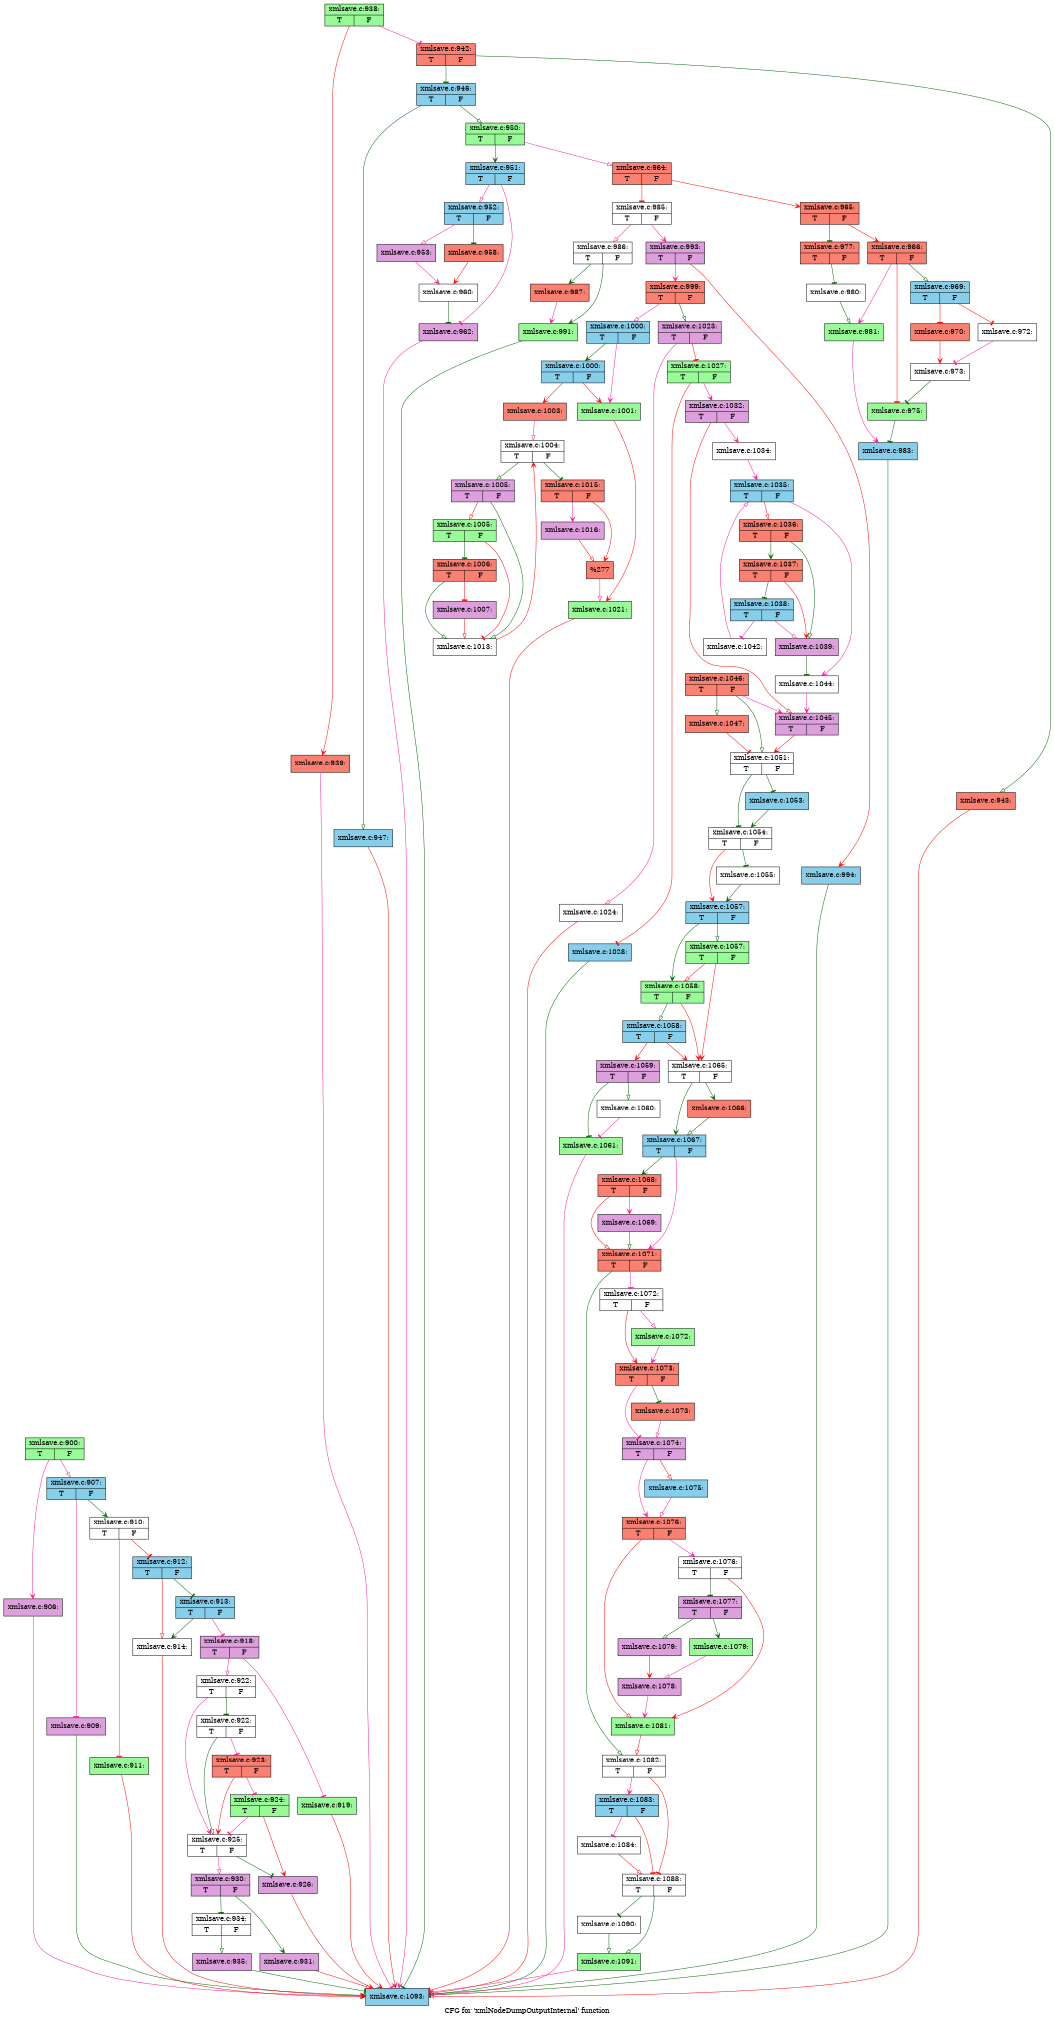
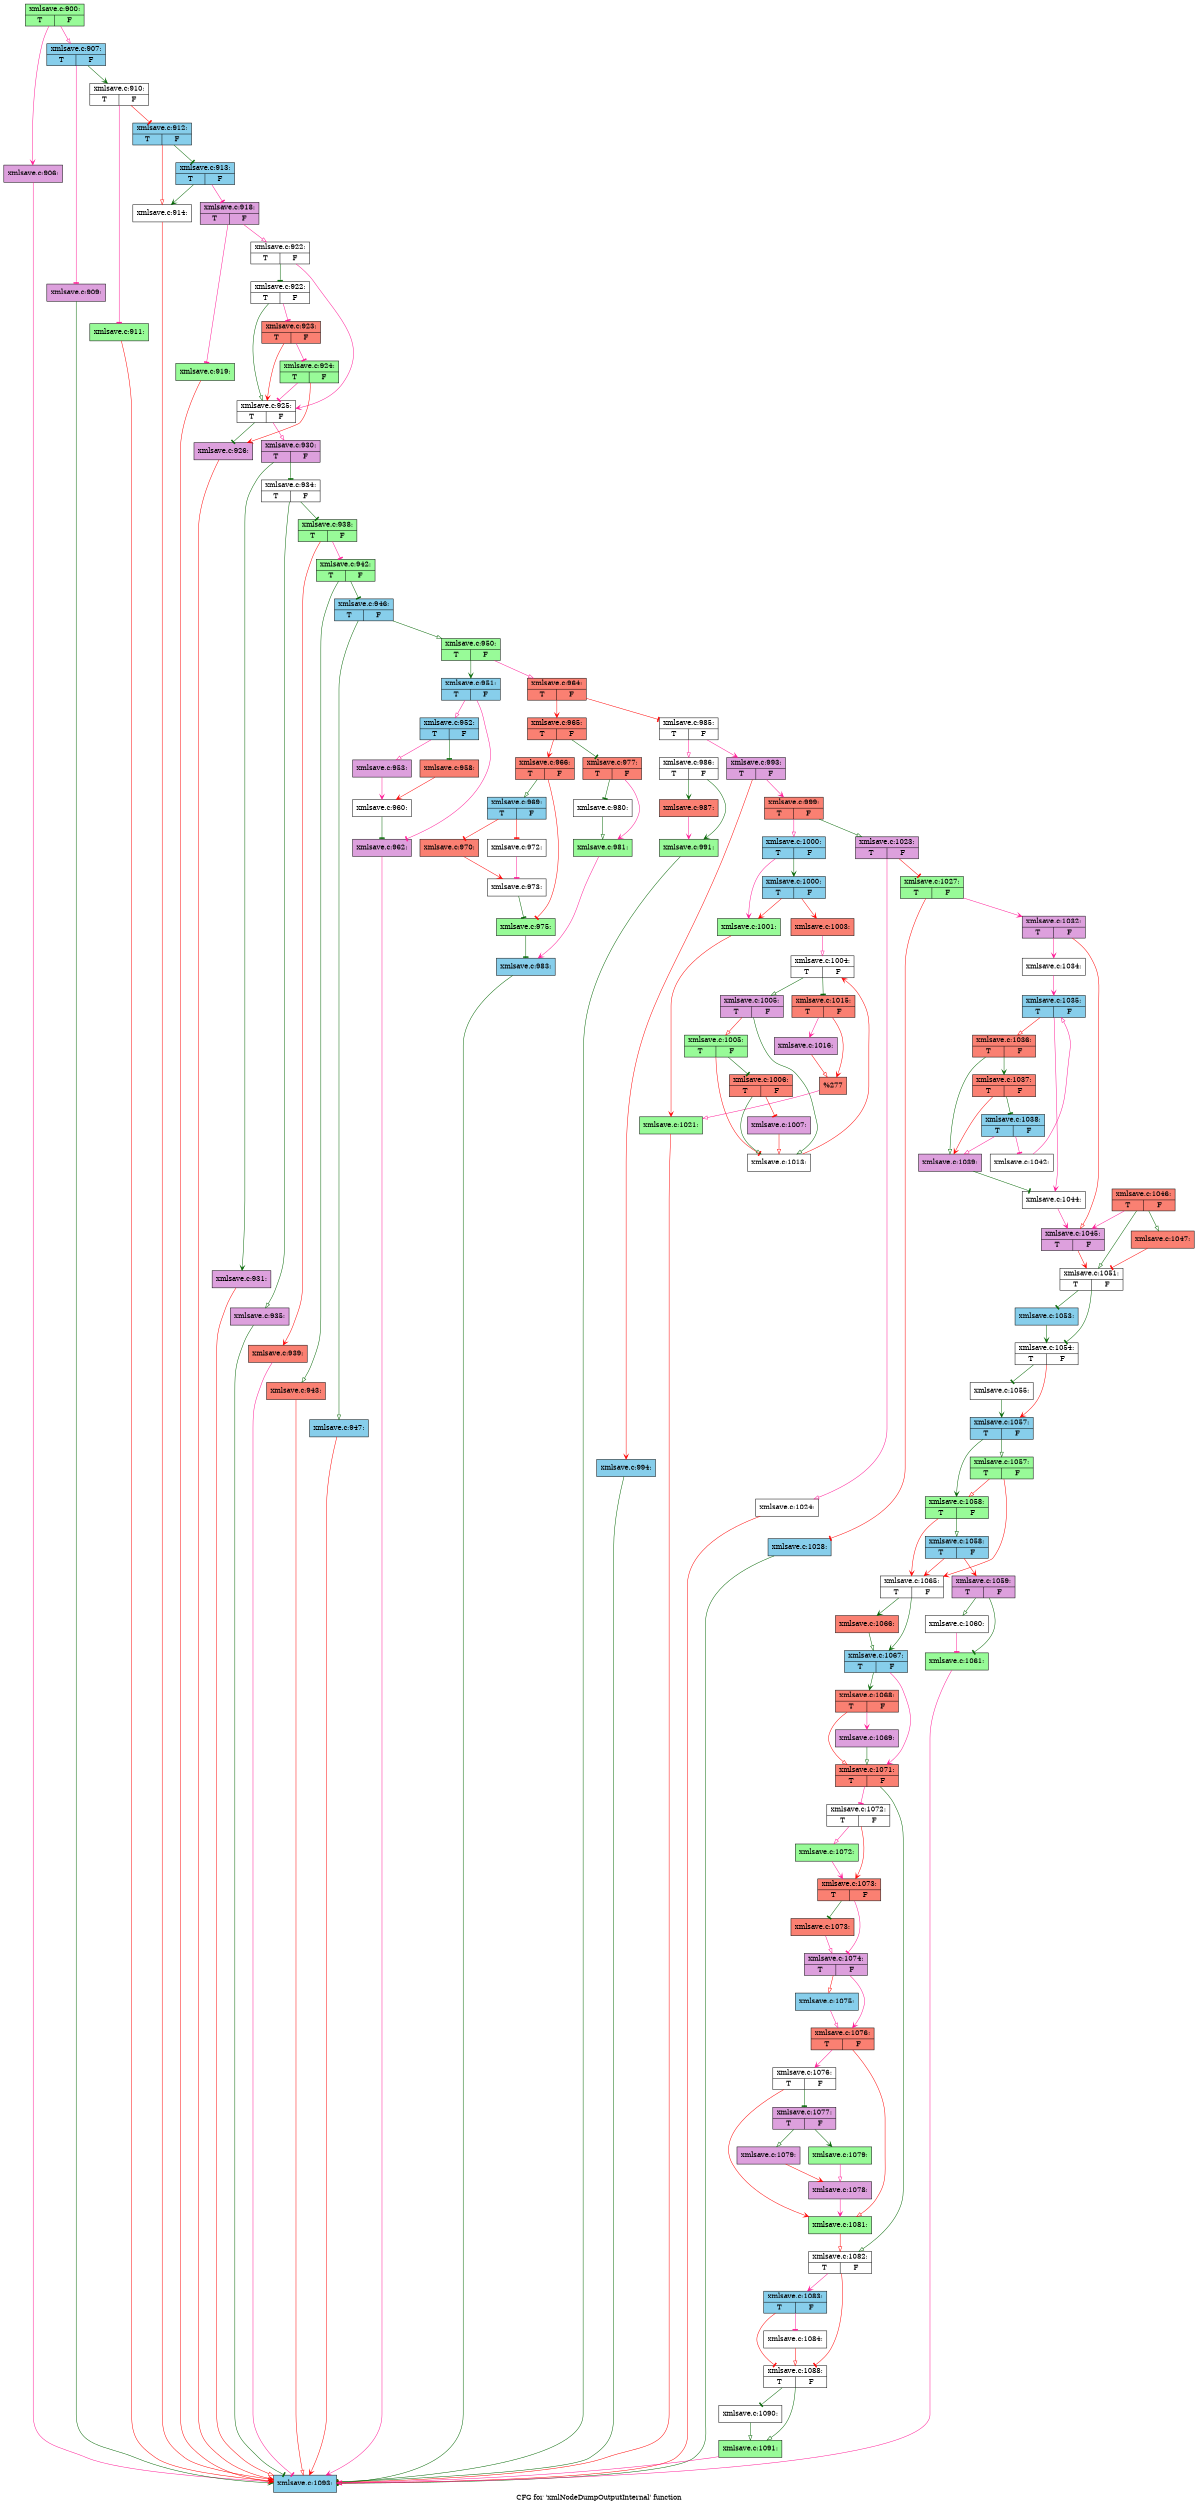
(446, 55) -> (346, 570)
(876, 292) -> (640, 809)
none -> (308, 510)
